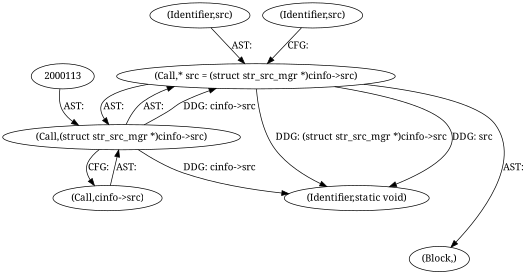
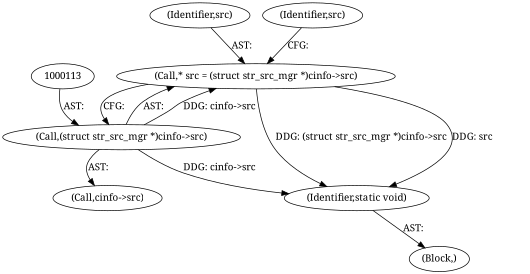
(63, 76) -> (63, 76)
(115, 107) -> (115, 107)
(493, 122) -> (396, 227)
(100, 168) -> (100, 168)
(114, 171) -> none
